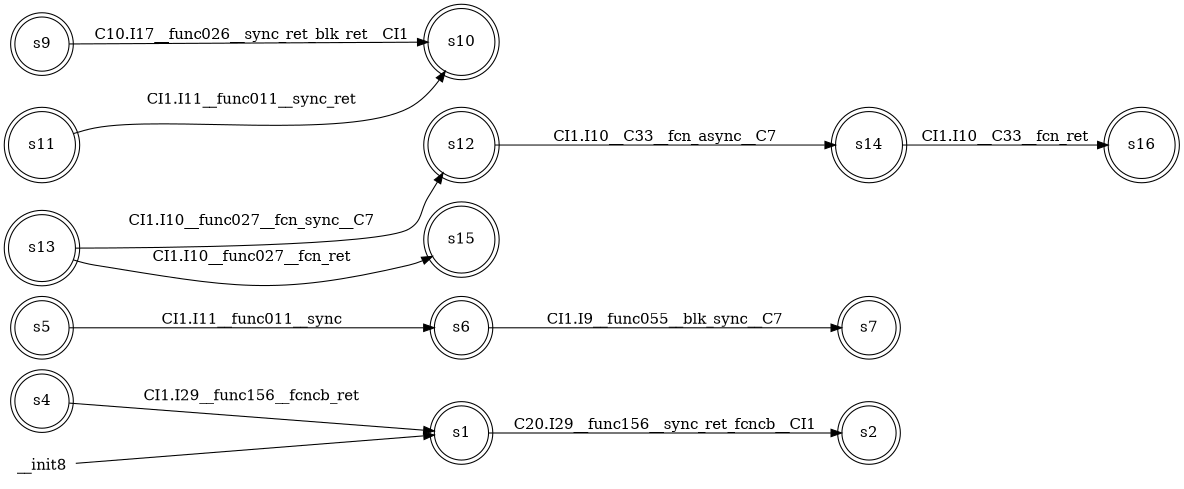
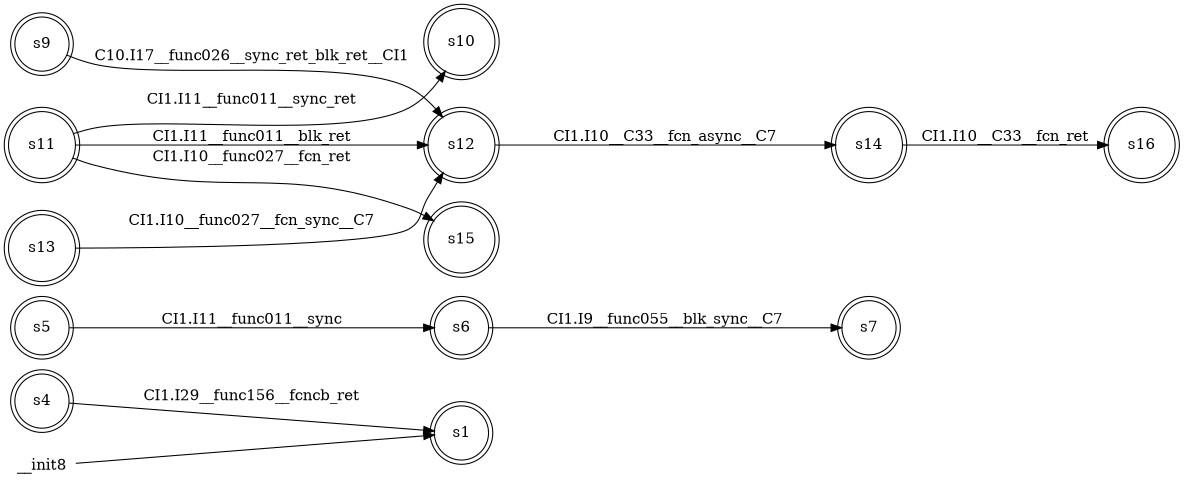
(243, 43) -> (255, 70)
none -> (246, 145)
(248, 285) -> (249, 183)
(869, 433) -> none
